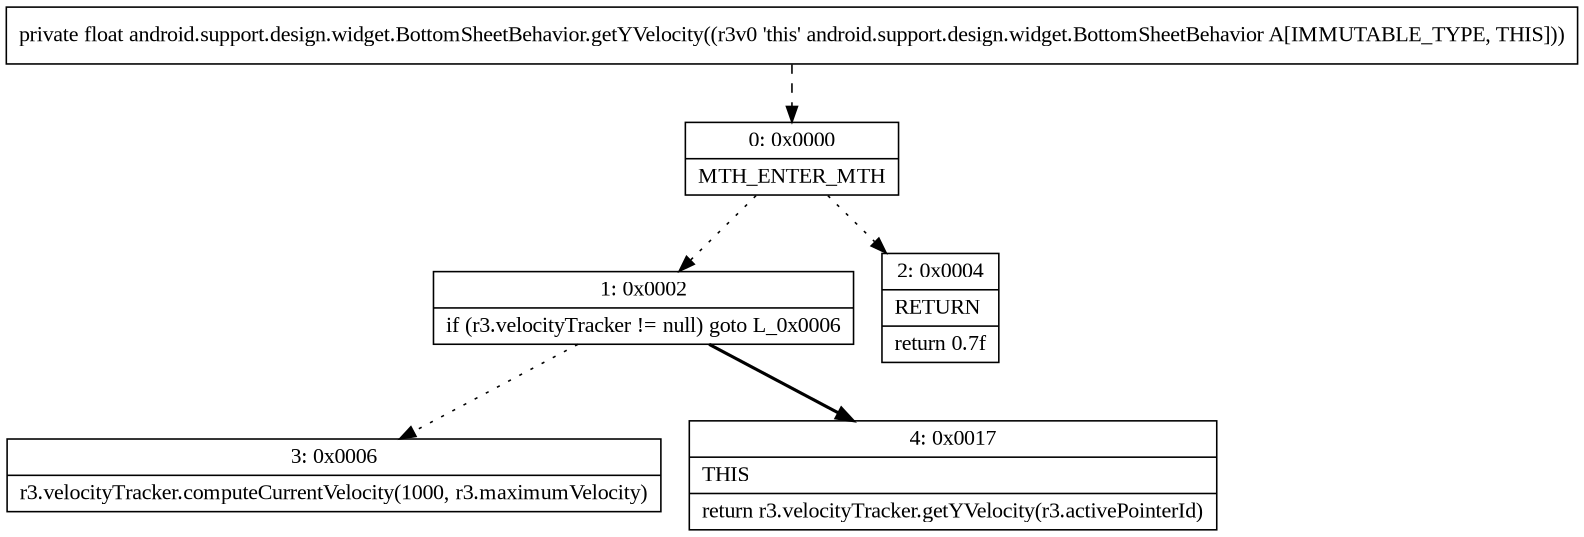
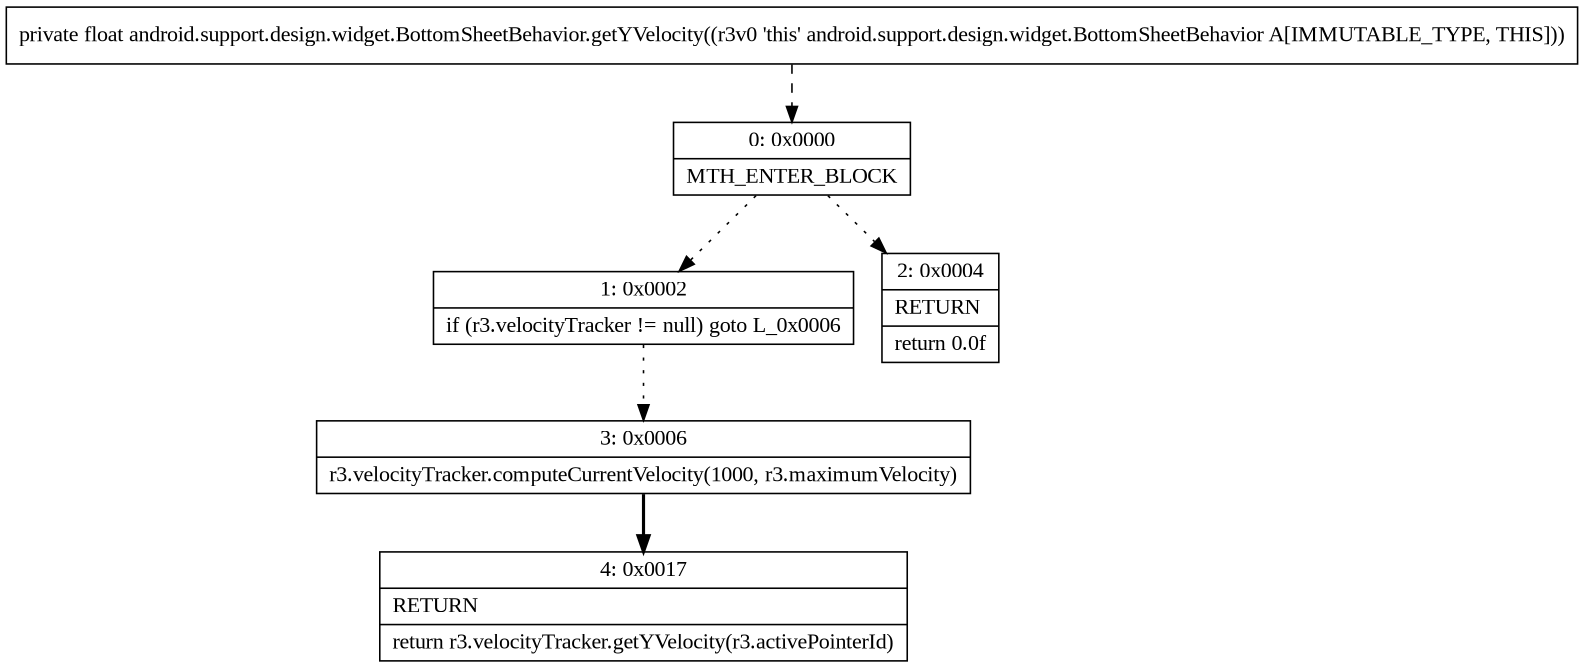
(792, 176) -> (792, 176)
(940, 343) -> (940, 343)
(774, 379) -> (644, 515)
(726, 475) -> (436, 606)
